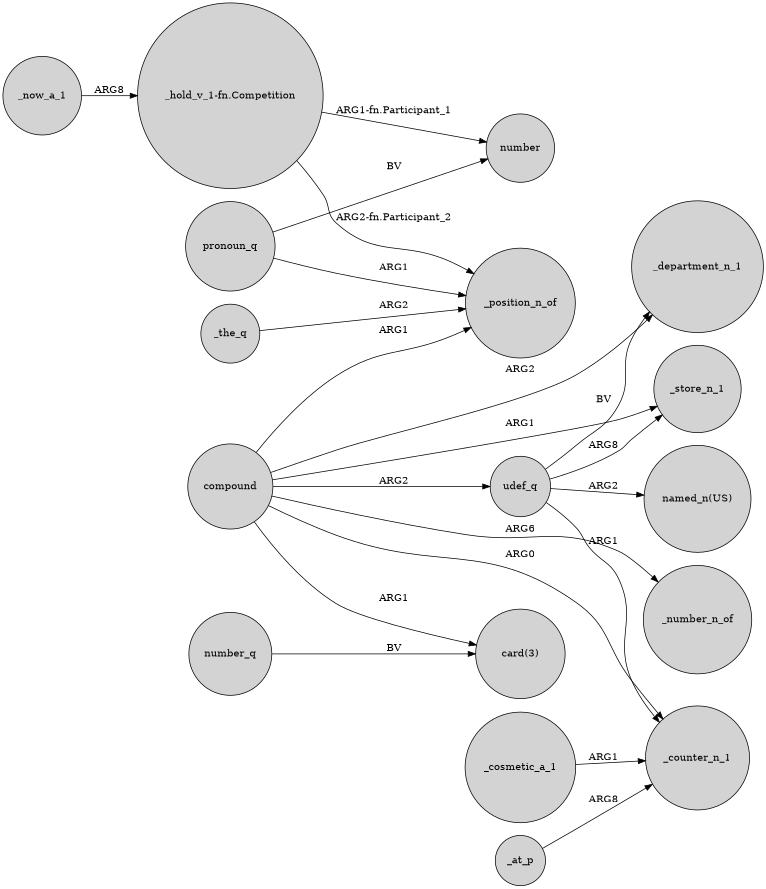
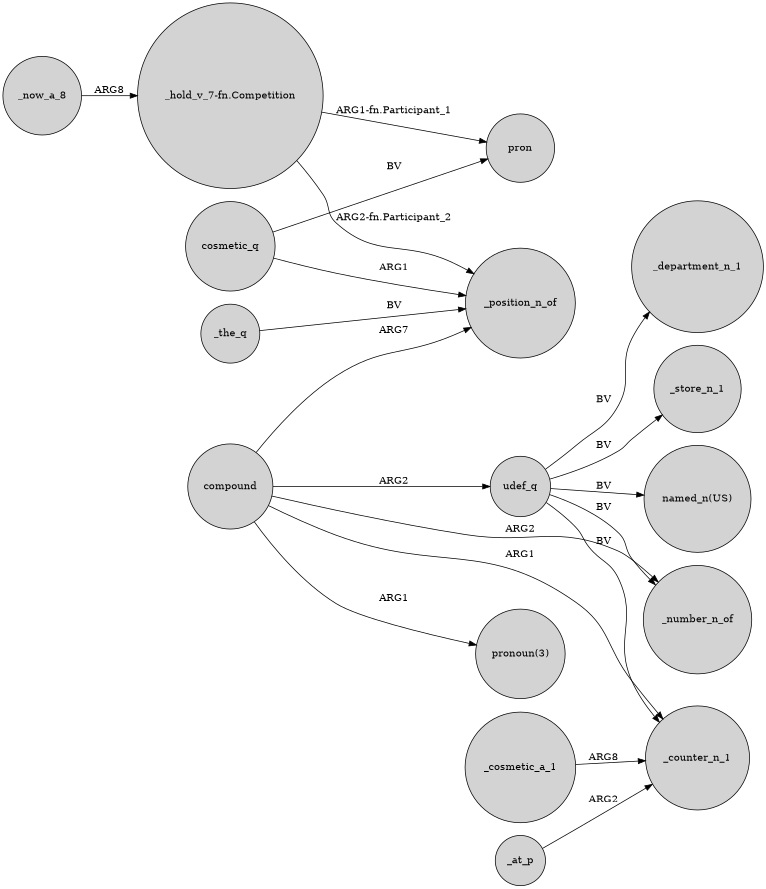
(42, 96) -> (42, 96)
(230, 96) -> (230, 96)
(520, 148) -> (520, 148)
(230, 246) -> (230, 246)
(394, 306) -> (394, 306)
(394, 330) -> (394, 330)
(467, 414) -> none
(604, 445) -> (604, 445)
(462, 448) -> none
(604, 486) -> (604, 486)
none -> (610, 526)
(520, 529) -> (520, 529)
(604, 541) -> (604, 541)
(520, 555) -> (520, 555)
(230, 654) -> none
(520, 654) -> (520, 654)
(604, 758) -> (604, 758)
(604, 800) -> (604, 800)
